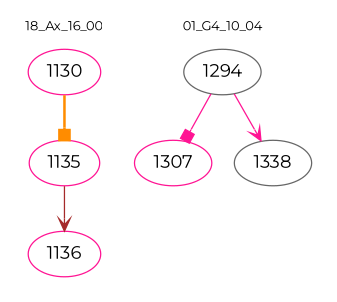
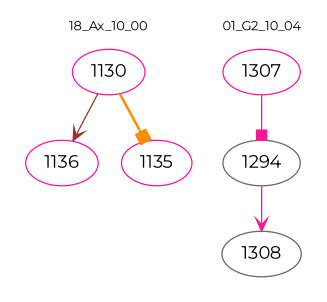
(64, 27) -> (109, 27)
(223, 27) -> (262, 27)
(201, 112) -> (262, 111)
(273, 163) -> (262, 254)
(64, 202) -> (88, 112)
